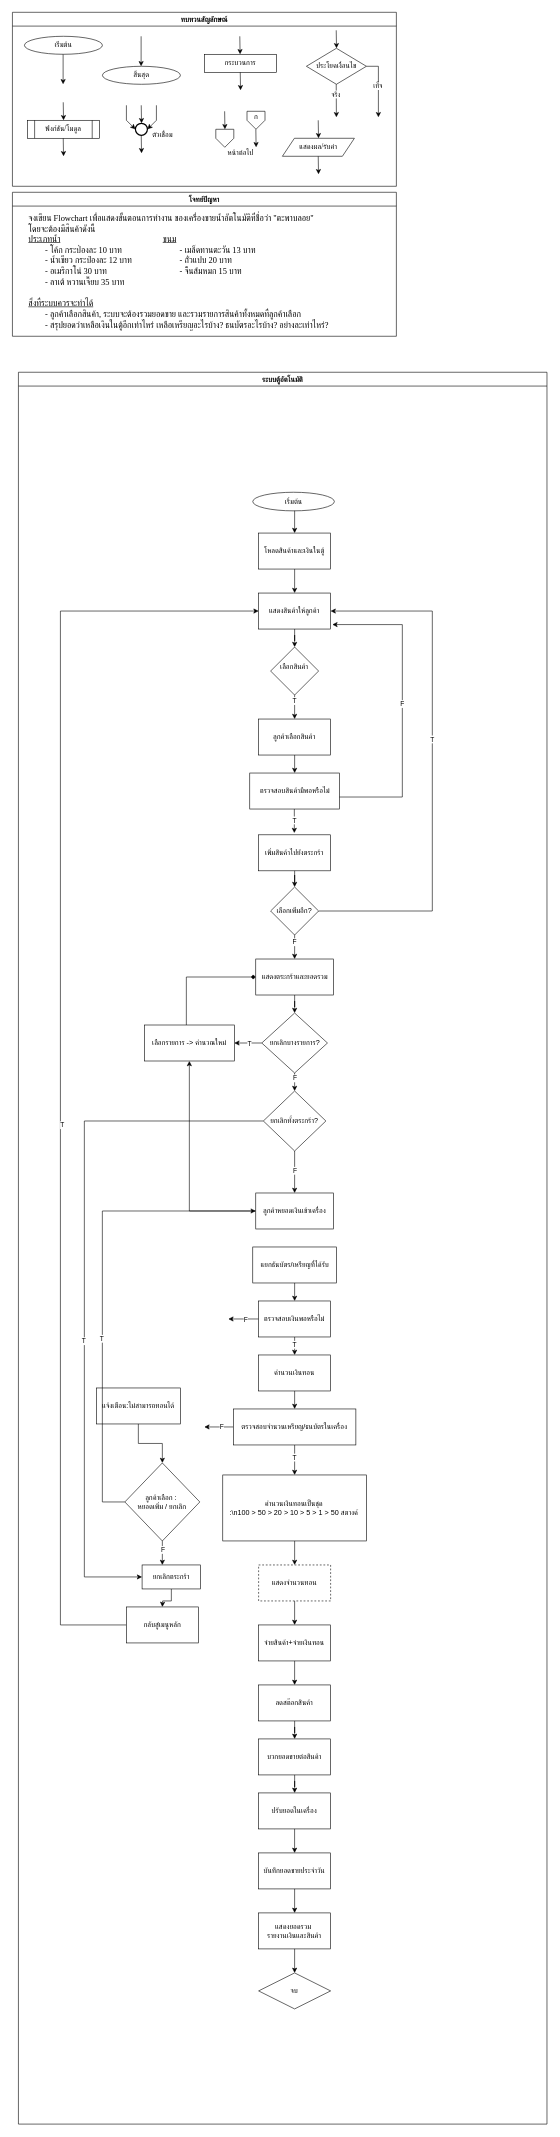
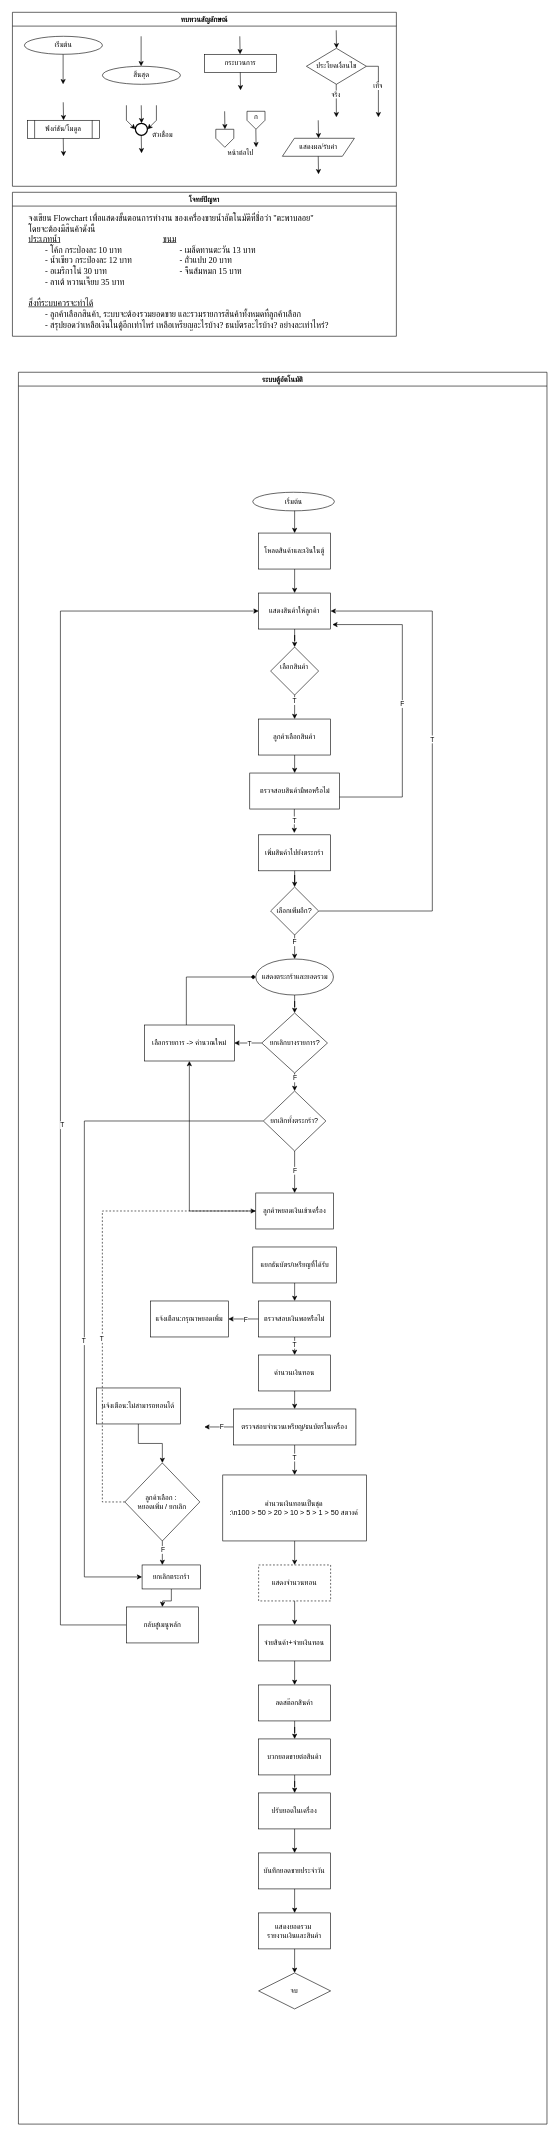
(295, 977) -> (295, 977)
none -> (189, 1319)
(102, 1325) -> (102, 1325)
